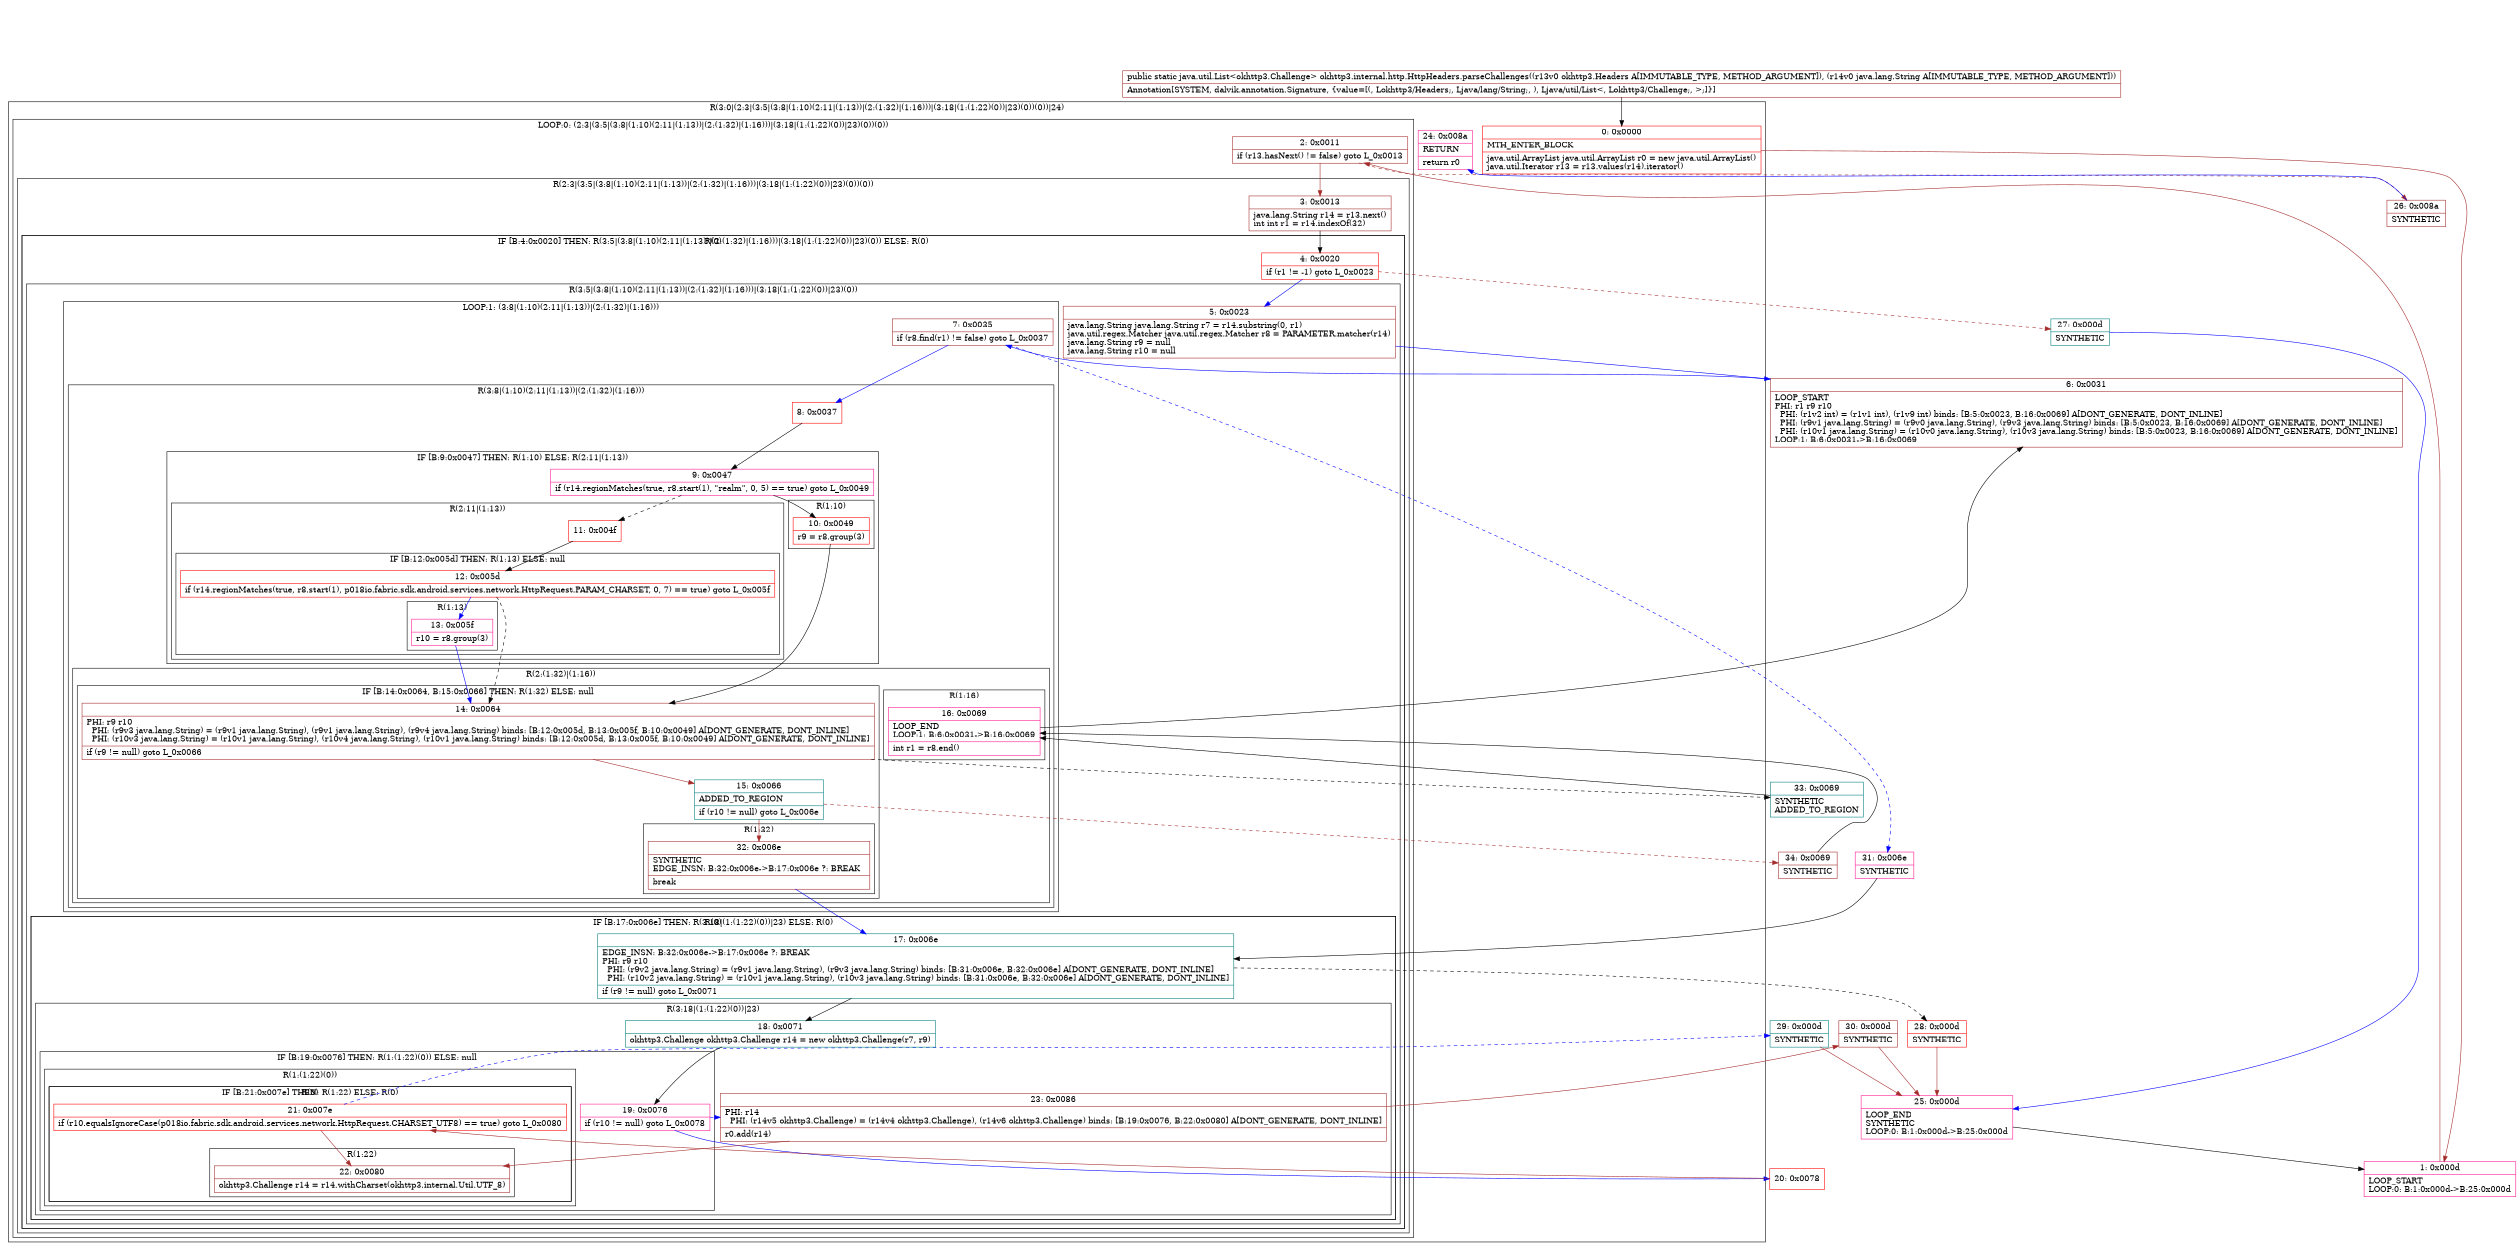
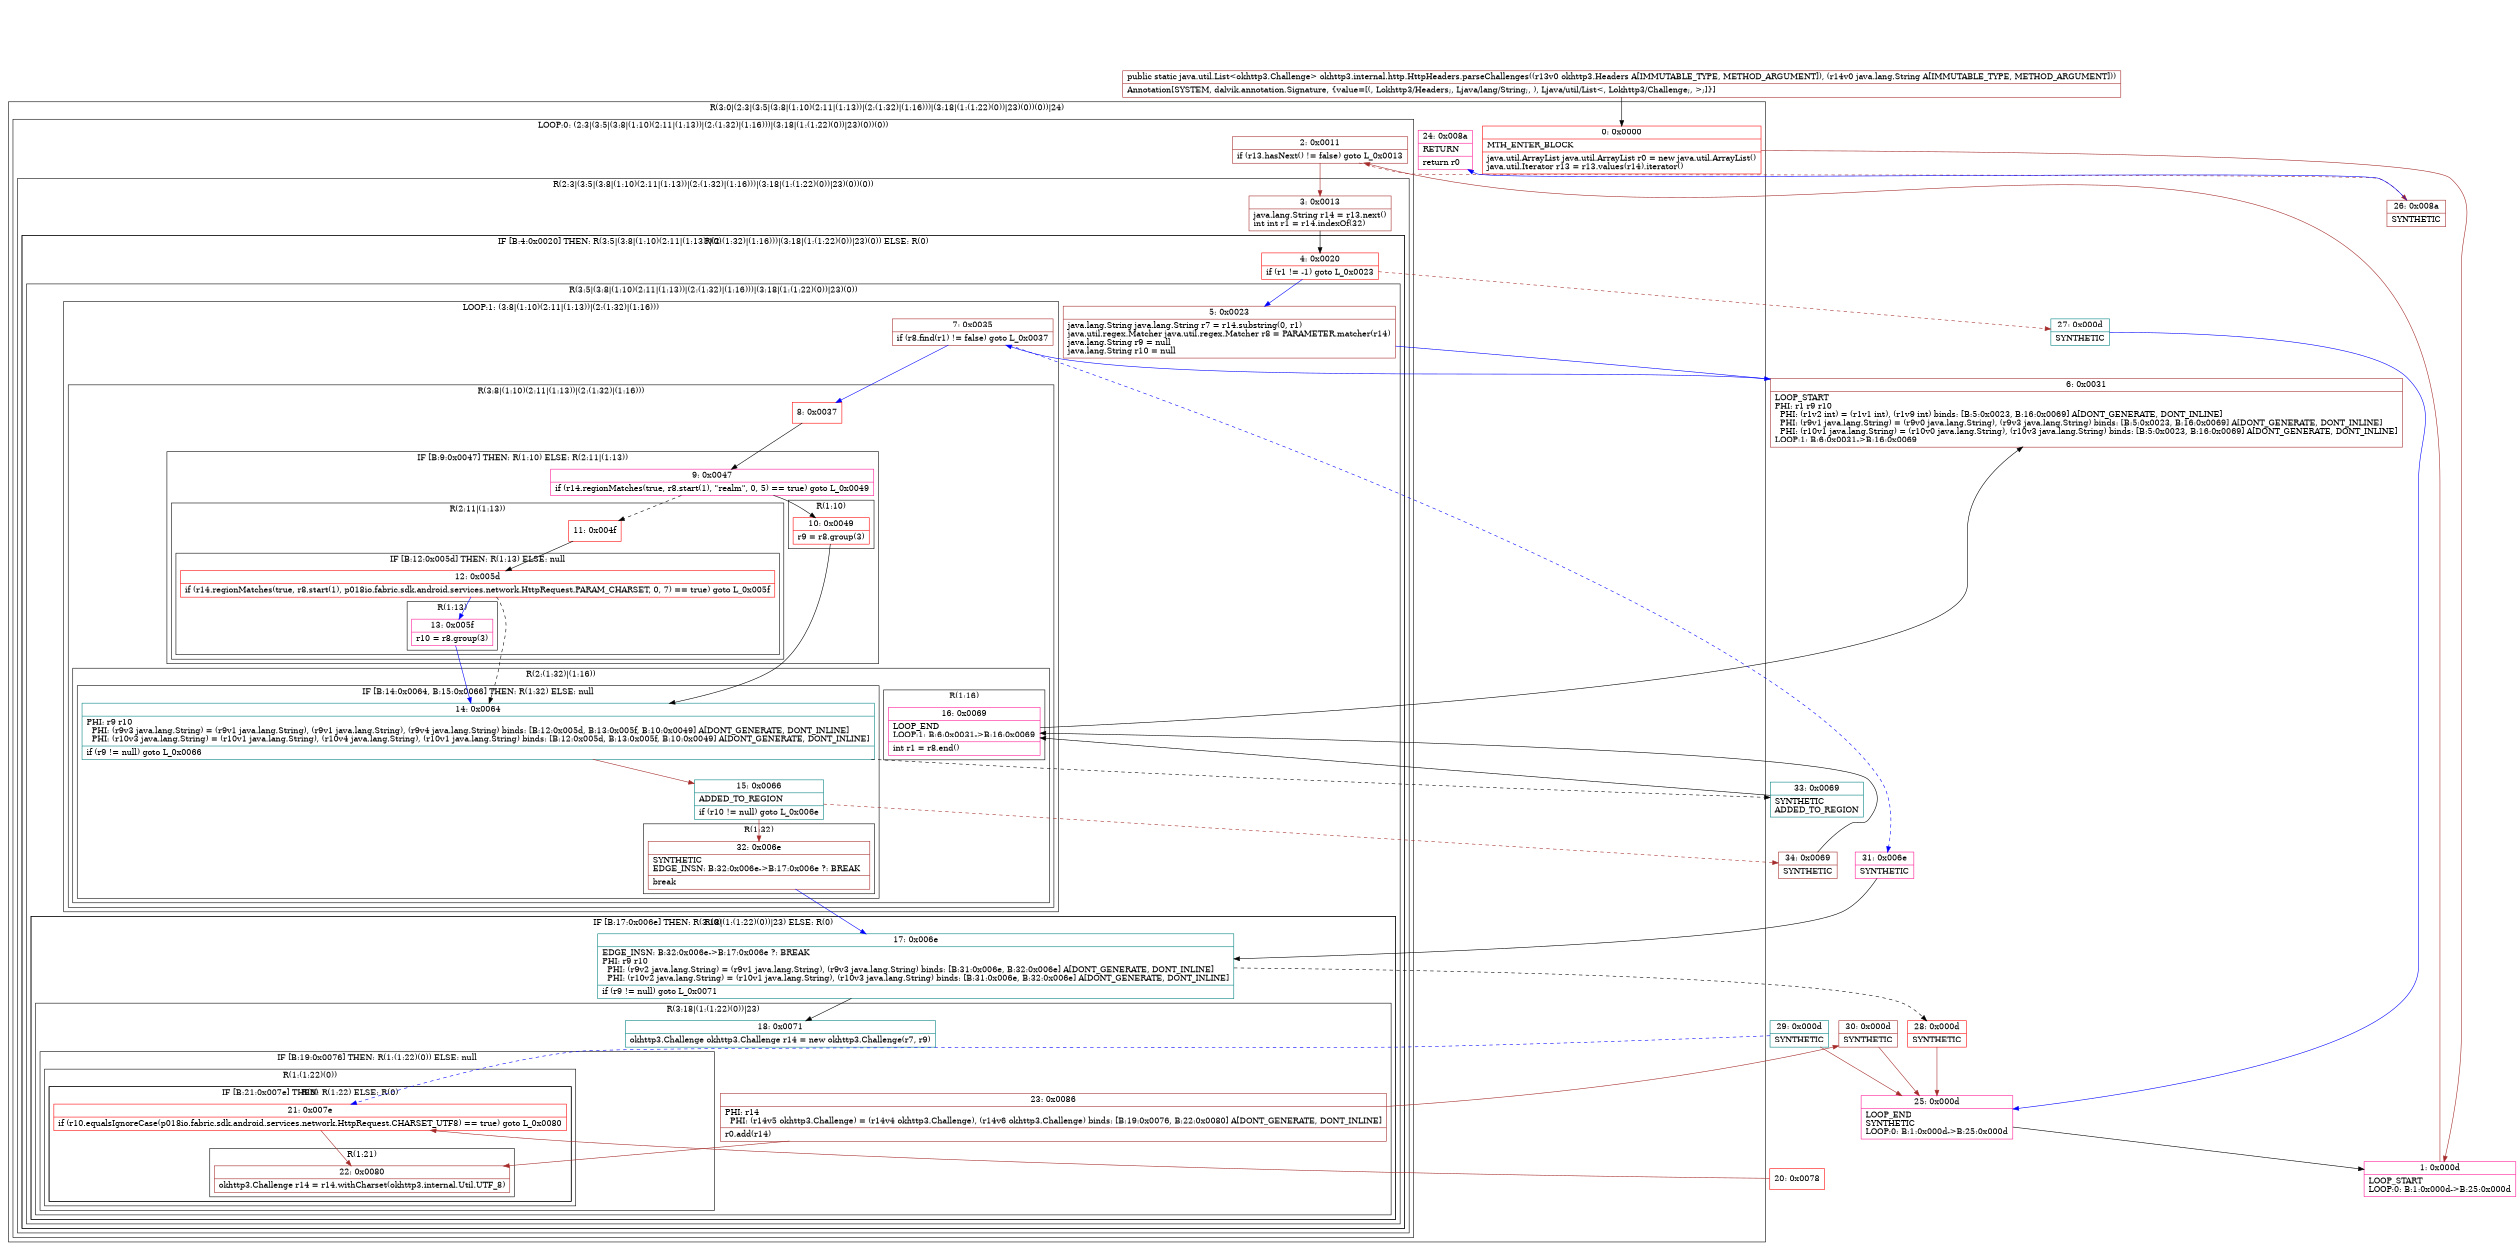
(478, 731) -> (478, 731)
(1051, 1047) -> (1060, 1047)
(645, 1117) -> none
(362, 1155) -> (362, 1155)
